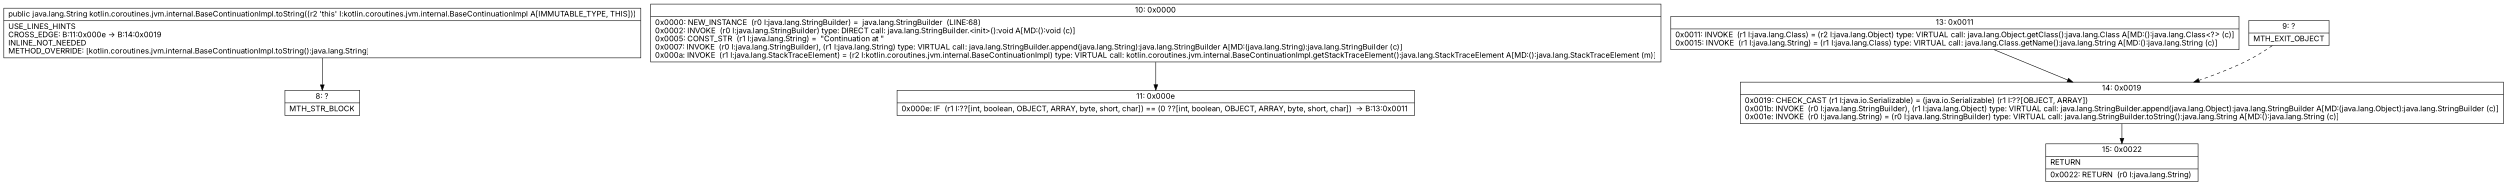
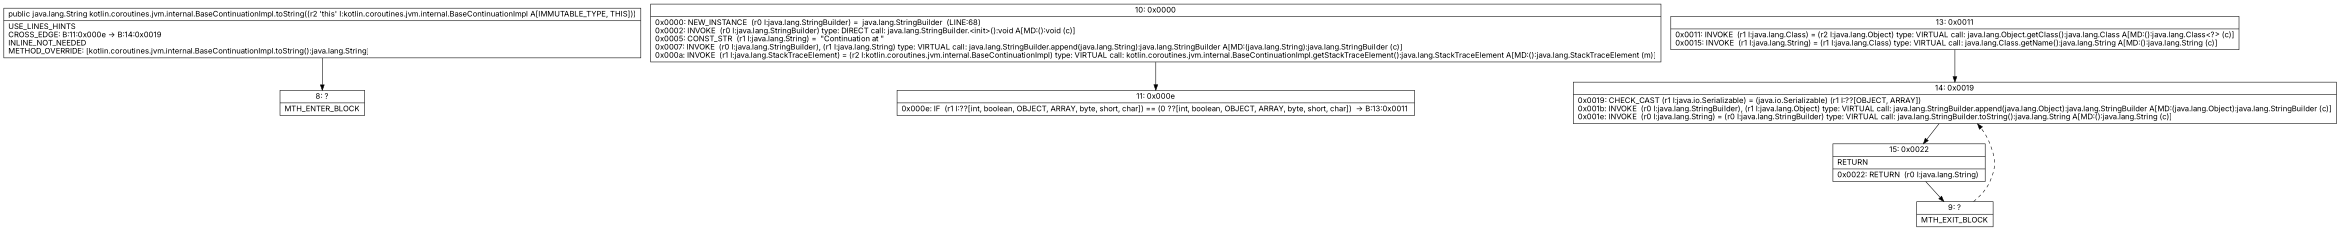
(2289, 39) -> (1955, 220)
(322, 109) -> (322, 109)
none -> (1933, 190)
